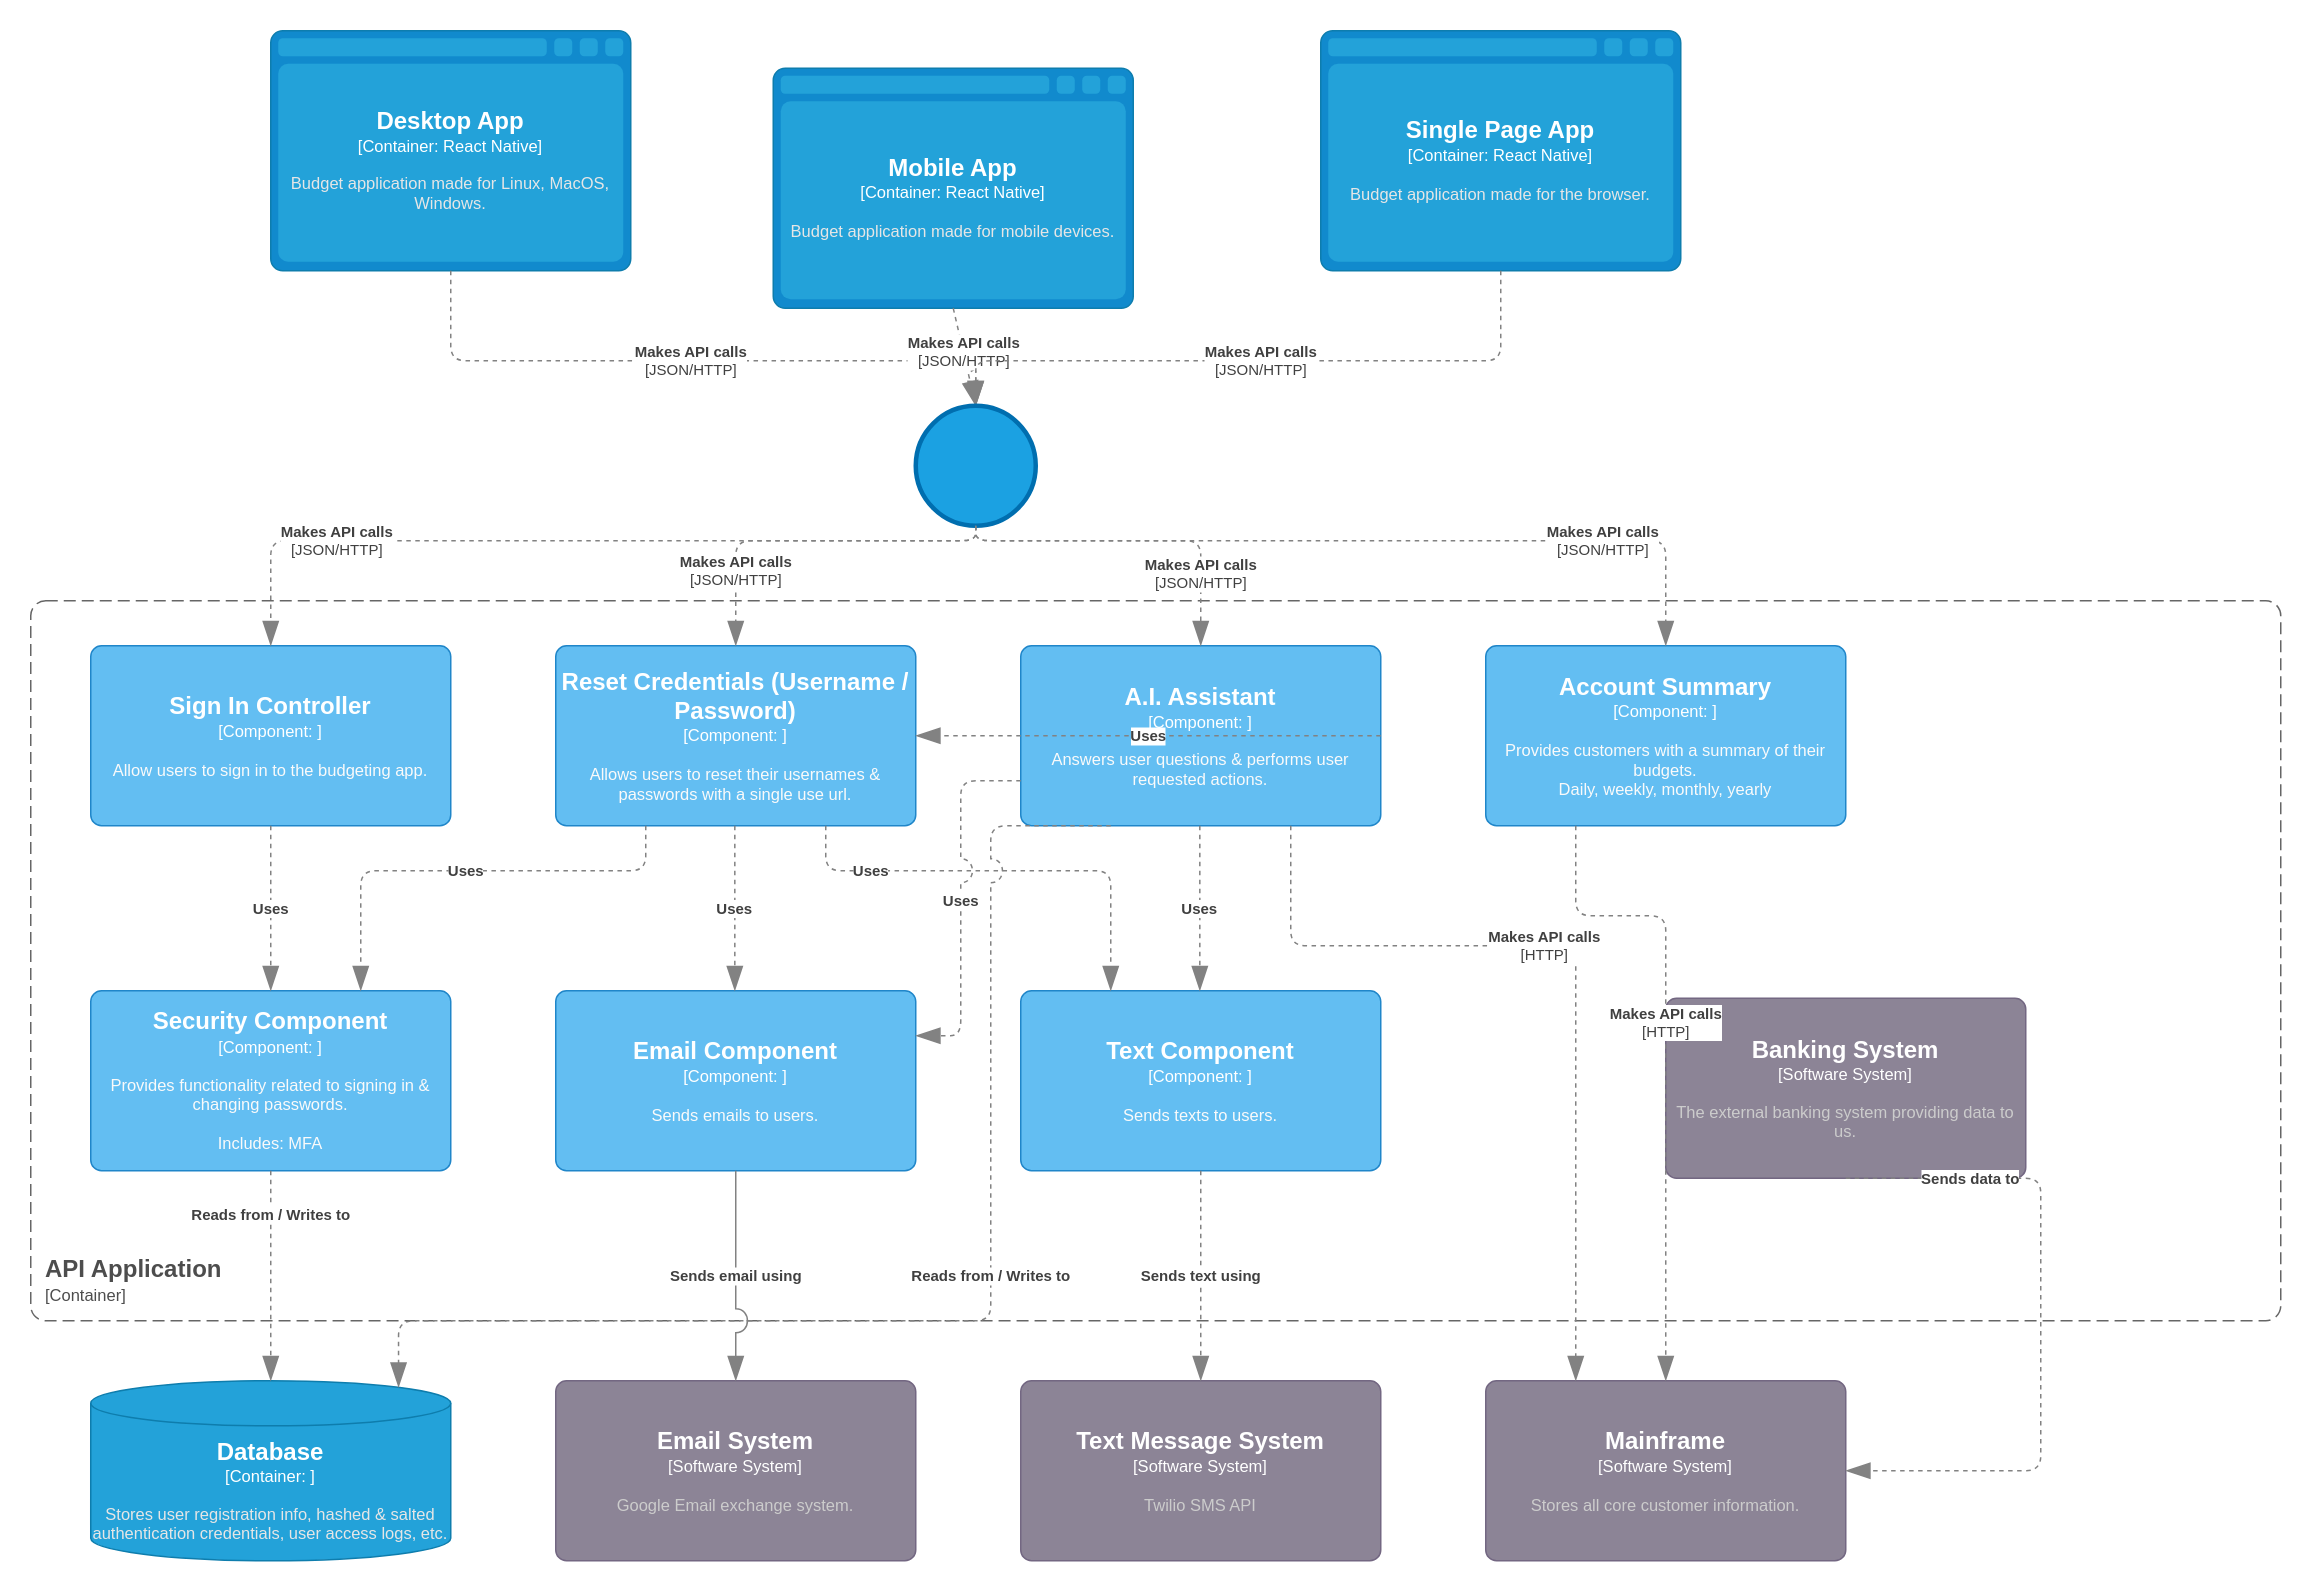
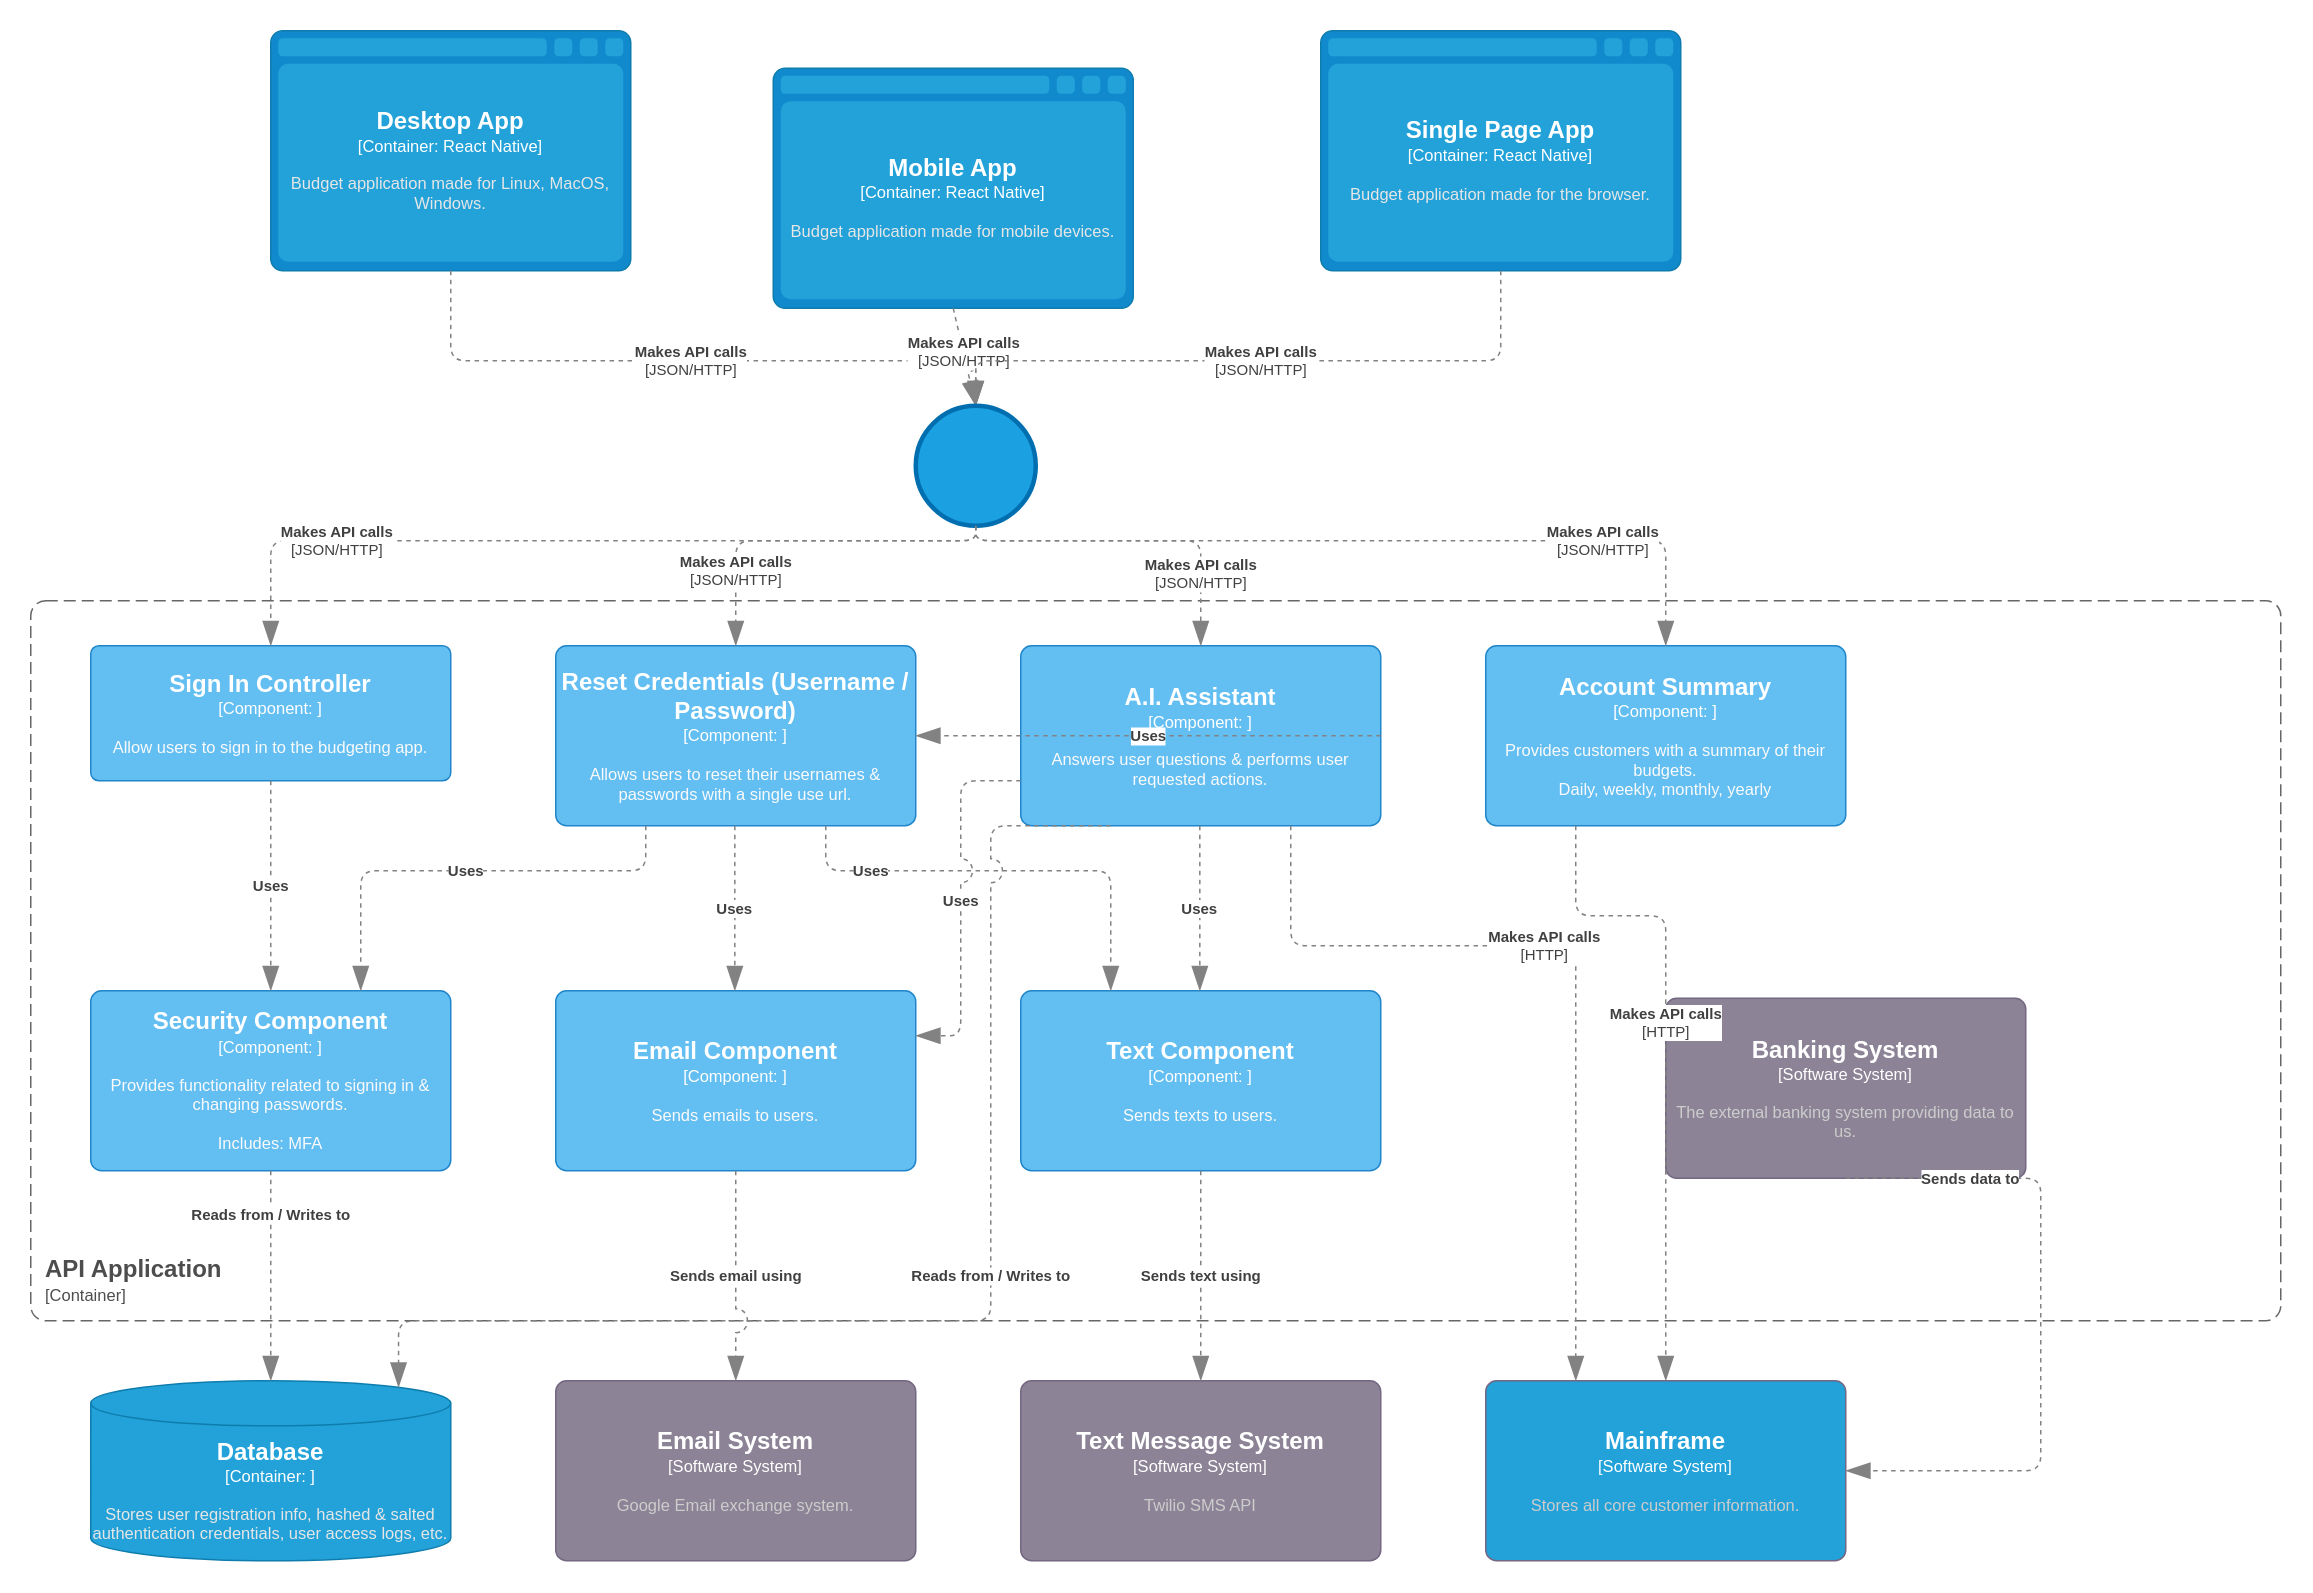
(271, 736) -> (271, 713)
(736, 1221) -> (736, 1221)
(1666, 1471) -> (1666, 1471)
